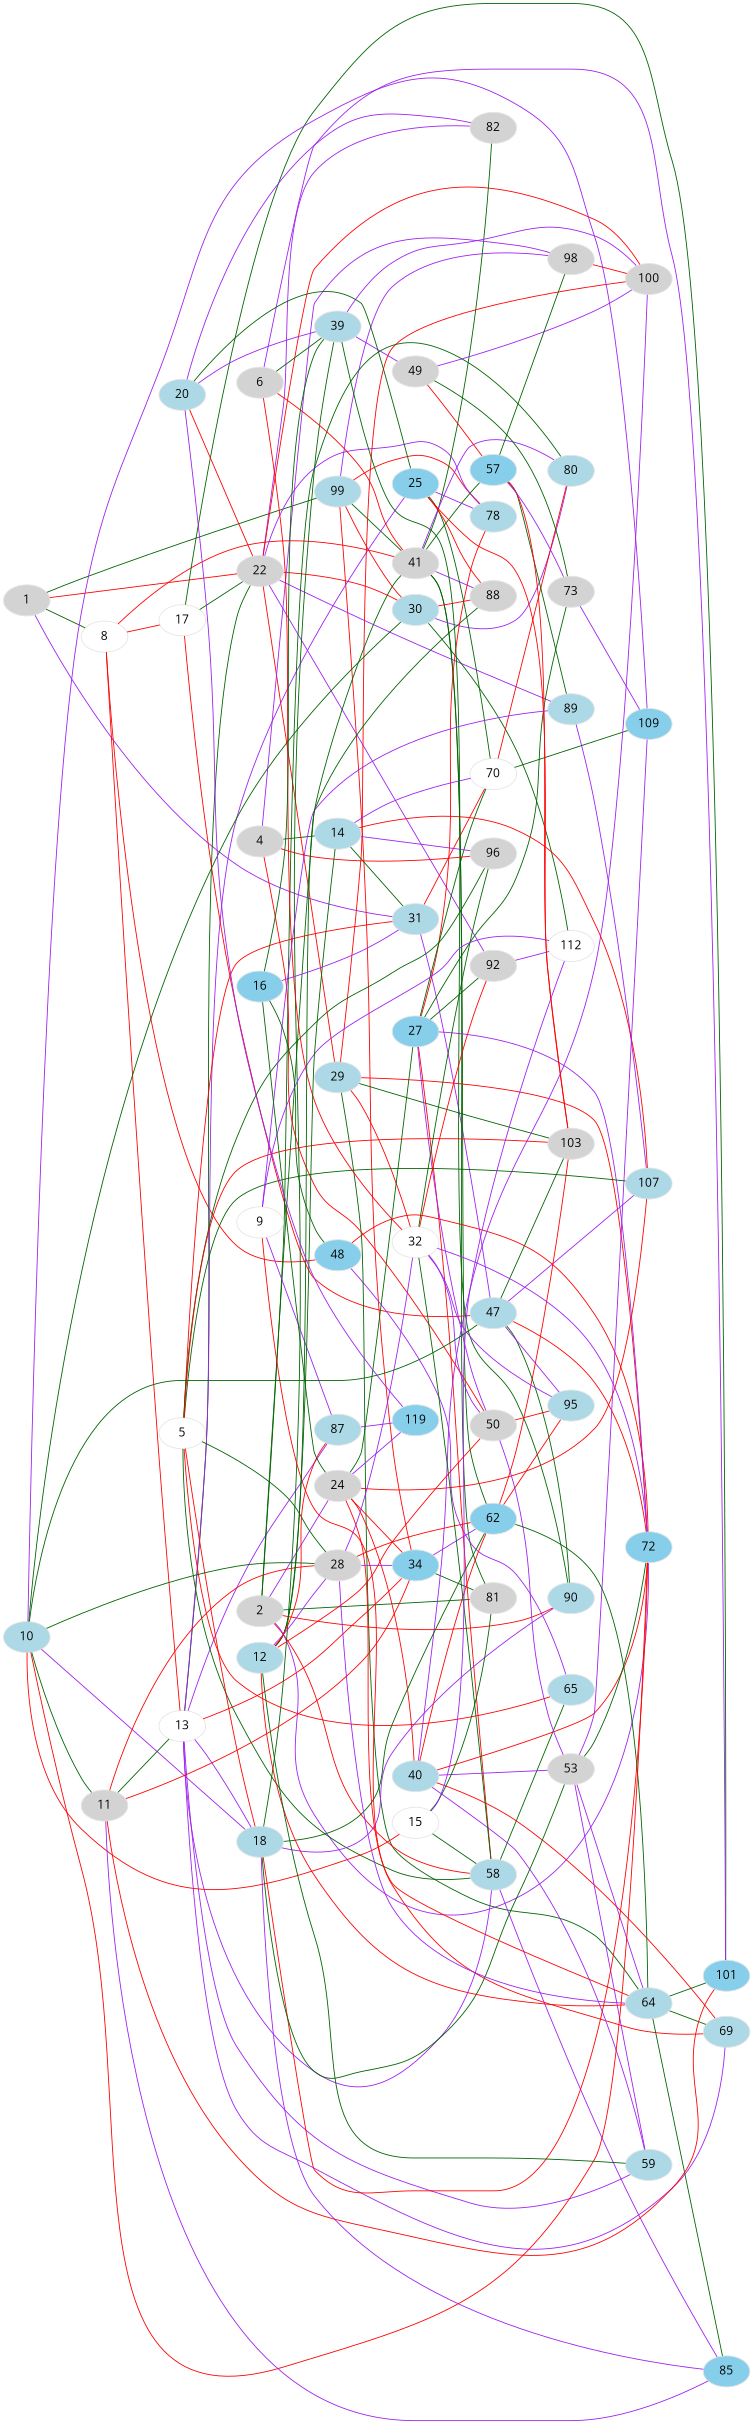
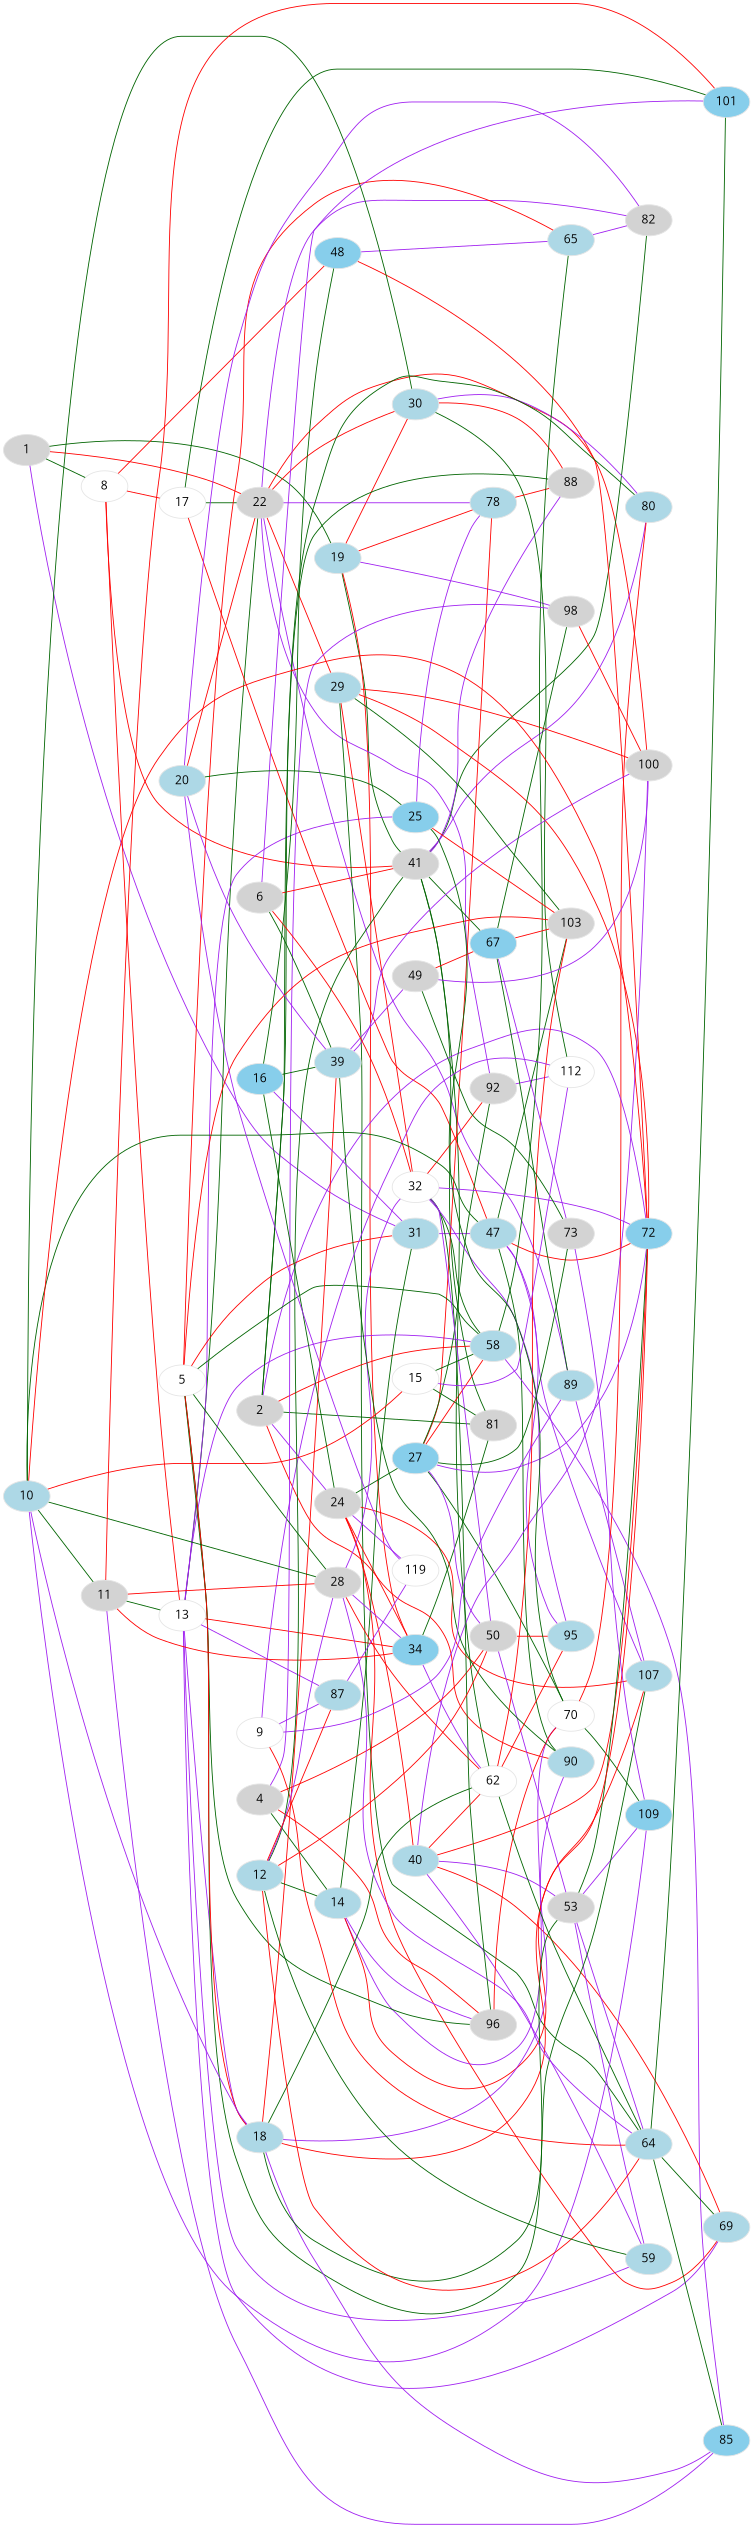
none -> (610, 230)
(493, 470) -> (493, 943)
(338, 492) -> (338, 558)
(454, 540) -> (532, 493)
(465, 826) -> (508, 1864)
(300, 1270) -> (305, 1600)
(416, 1420) -> (416, 1571)
(493, 1519) -> (493, 1781)
